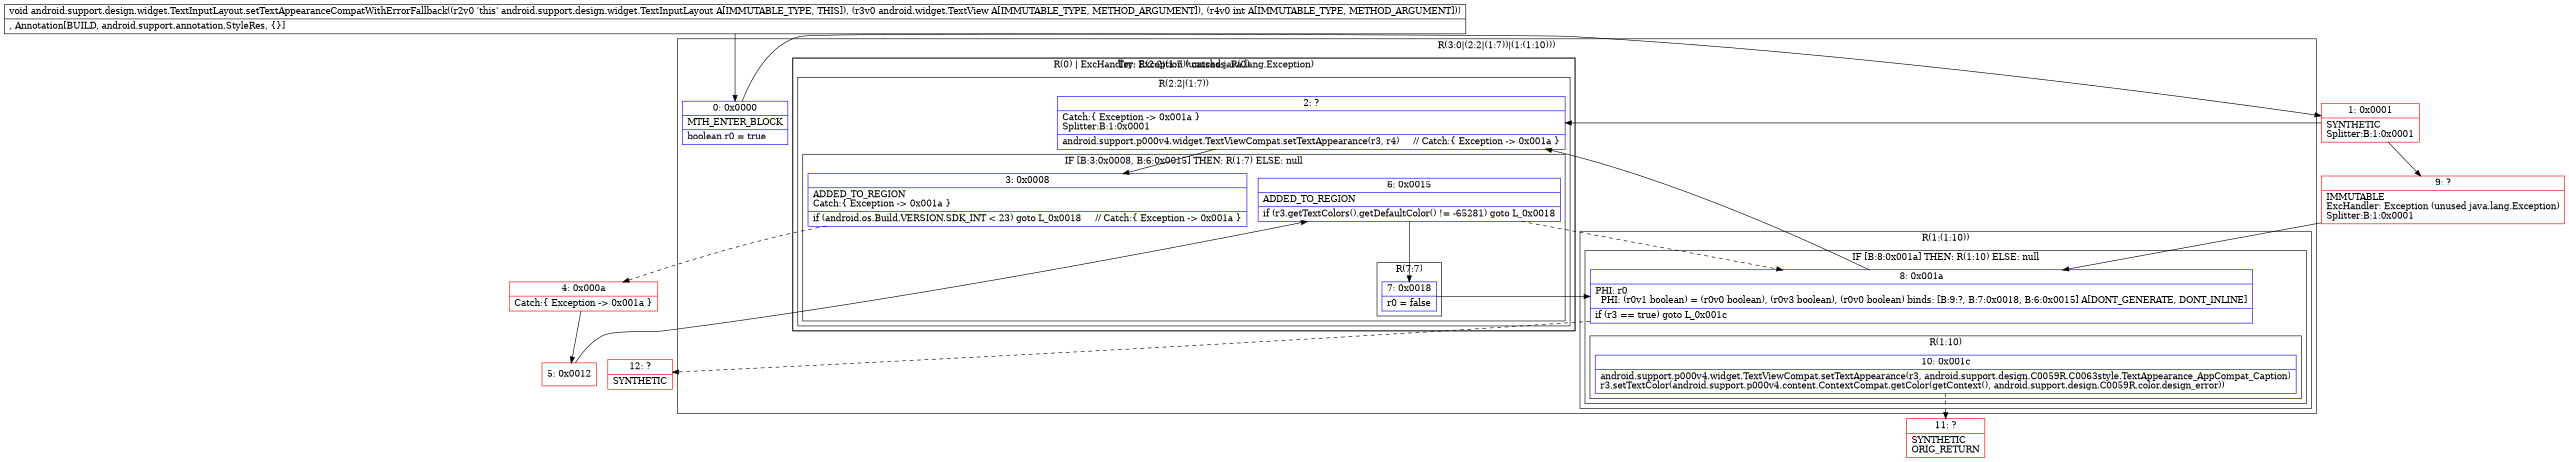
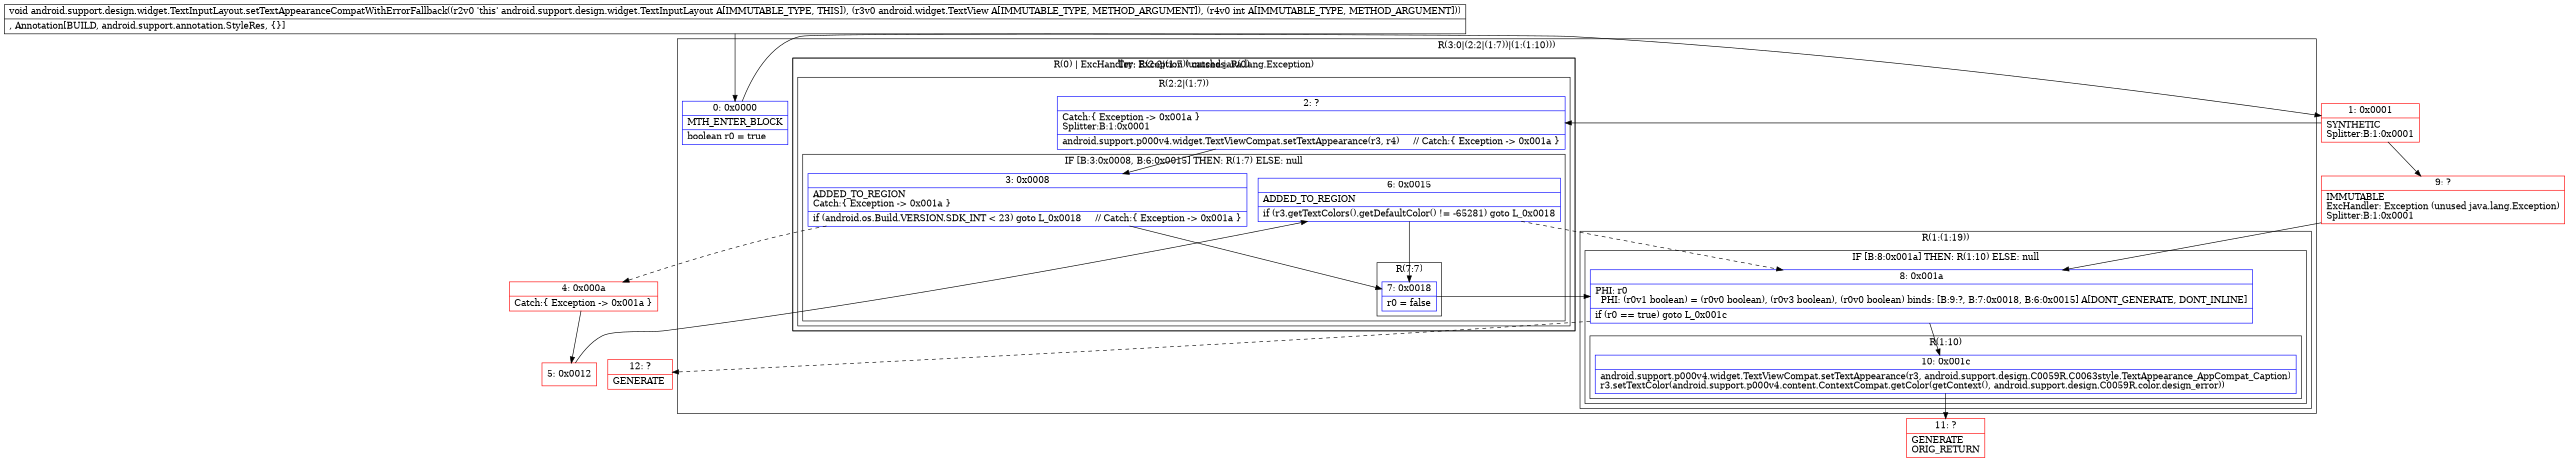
(1713, 202) -> (1935, 340)
(1946, 238) -> (1946, 238)
none -> (1253, 257)
(1661, 315) -> (1661, 315)
(640, 382) -> (639, 382)
(1946, 403) -> (1946, 403)
(1939, 440) -> (1938, 440)
